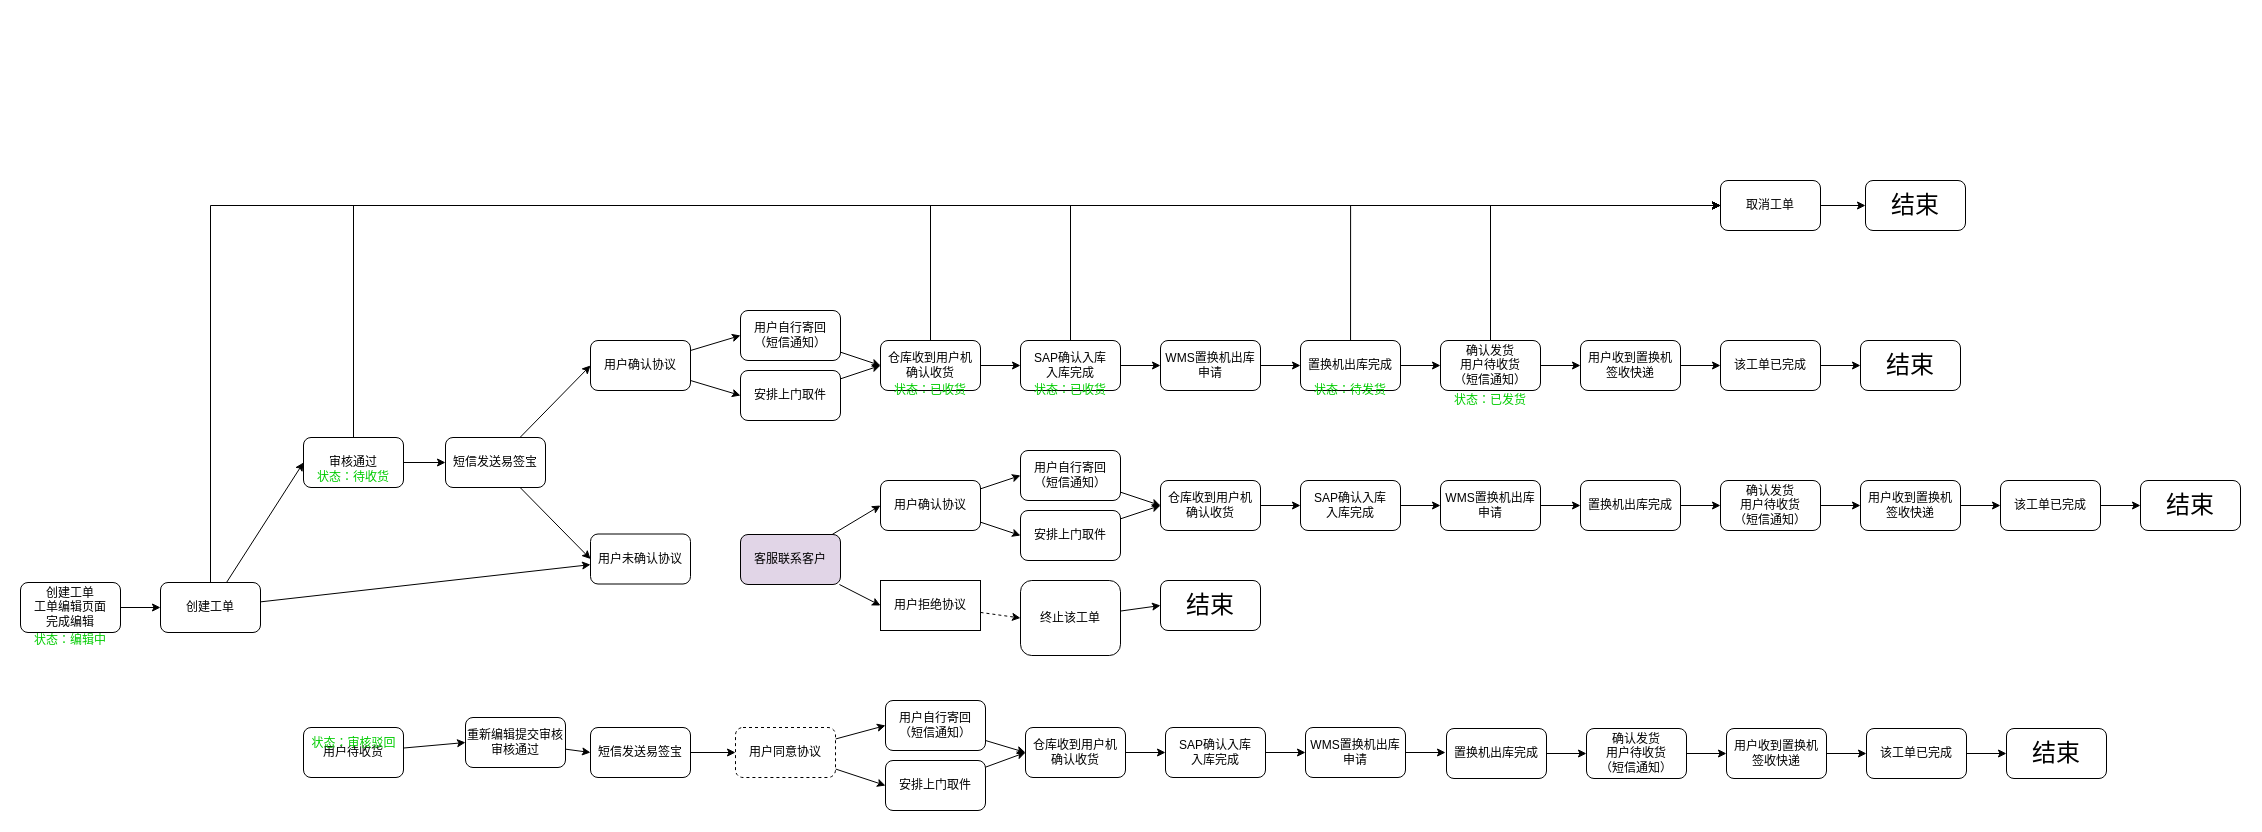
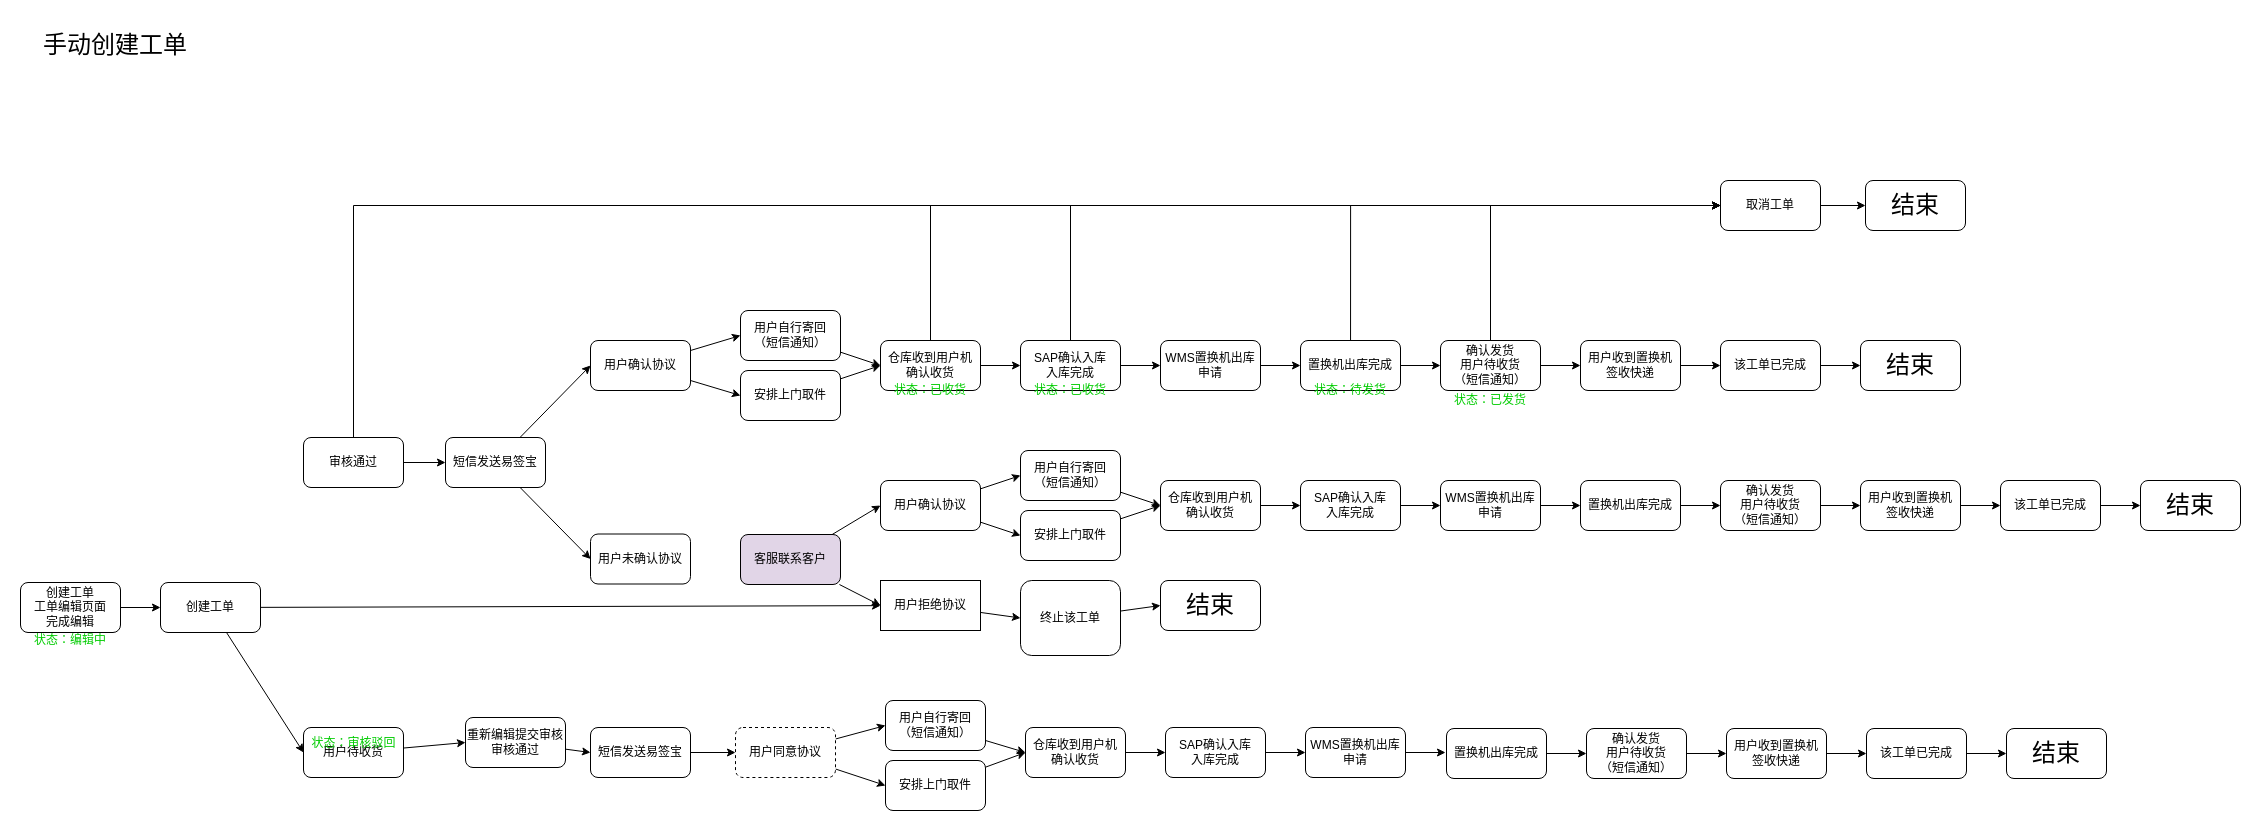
none -> (116, 46)
(211, 325) -> none
(354, 478) -> none
(263, 525) -> (567, 607)
(422, 584) -> (263, 690)
(996, 615) -> (996, 615)
